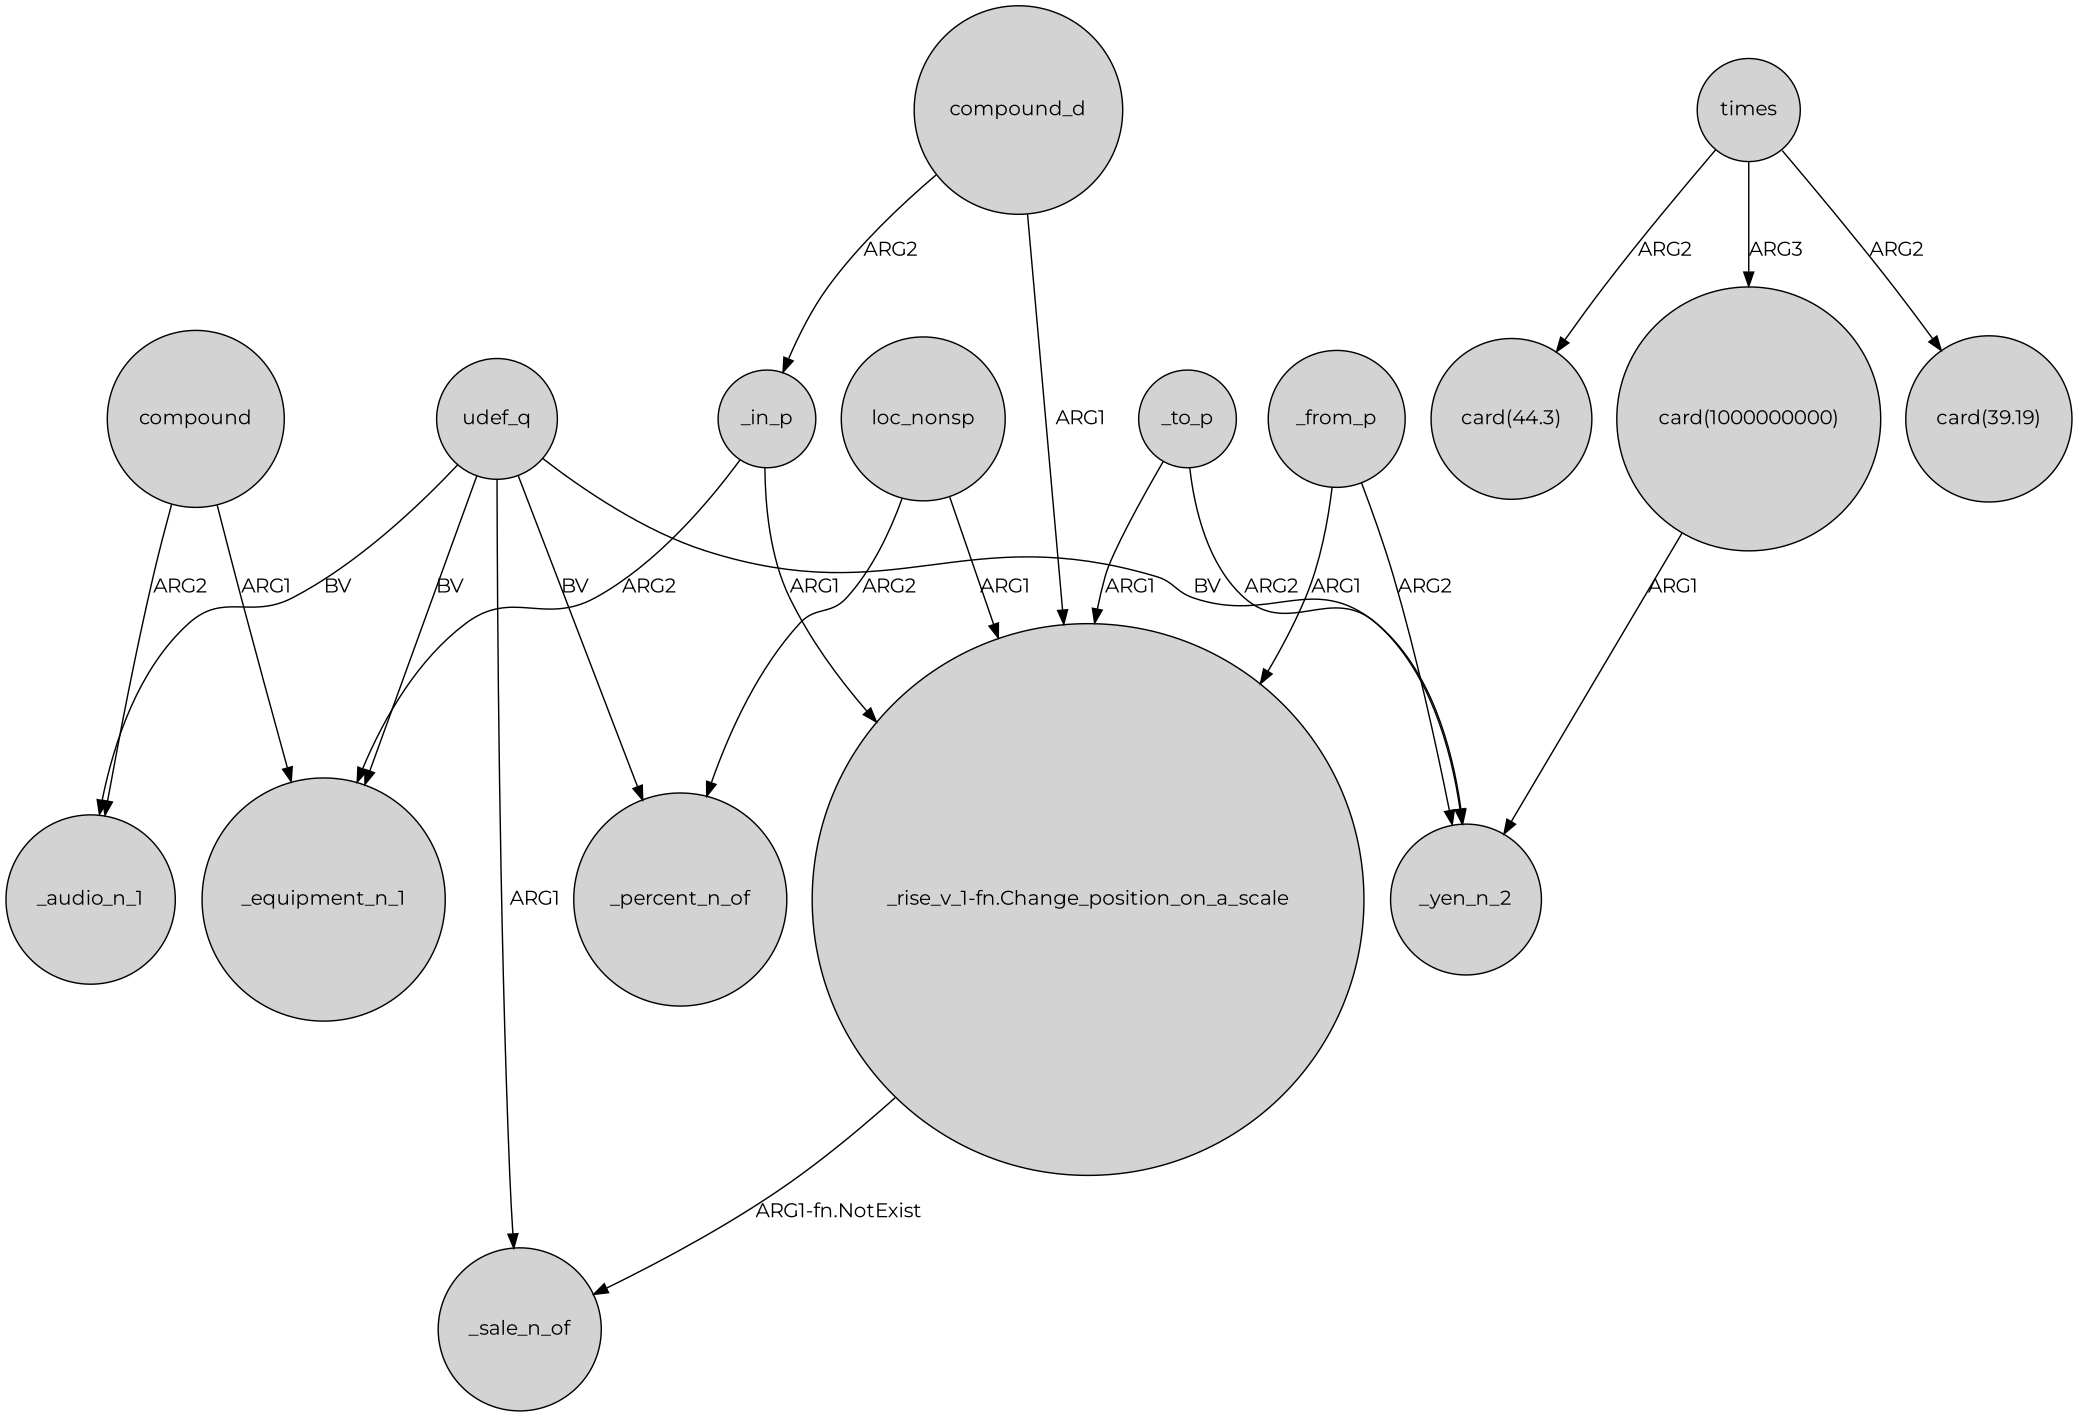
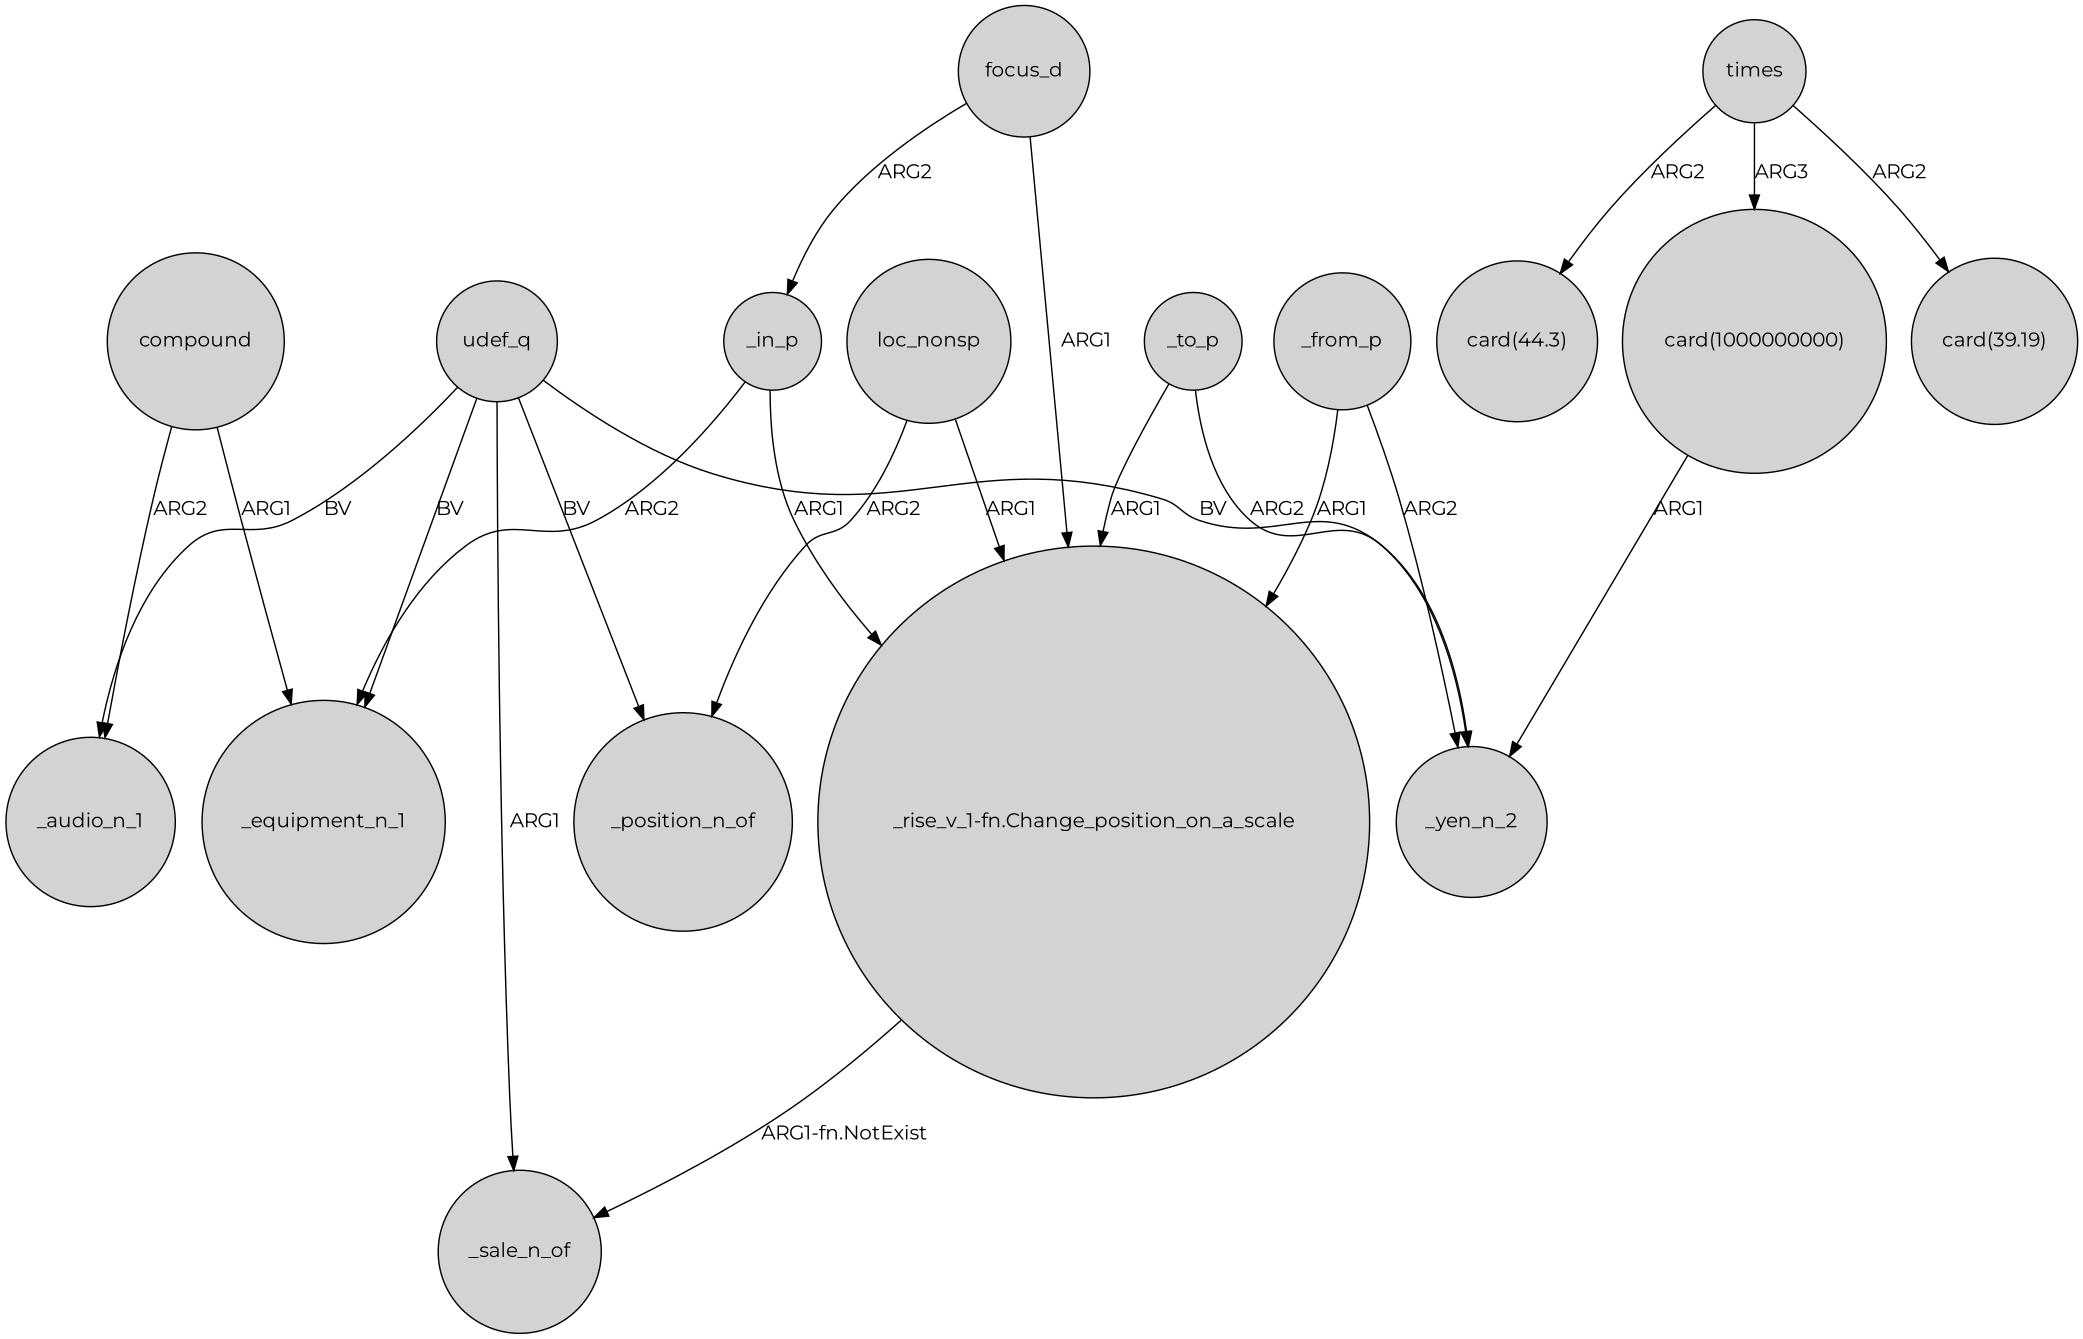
(1018, 110) -> (1024, 71)
(680, 900) -> (683, 822)
